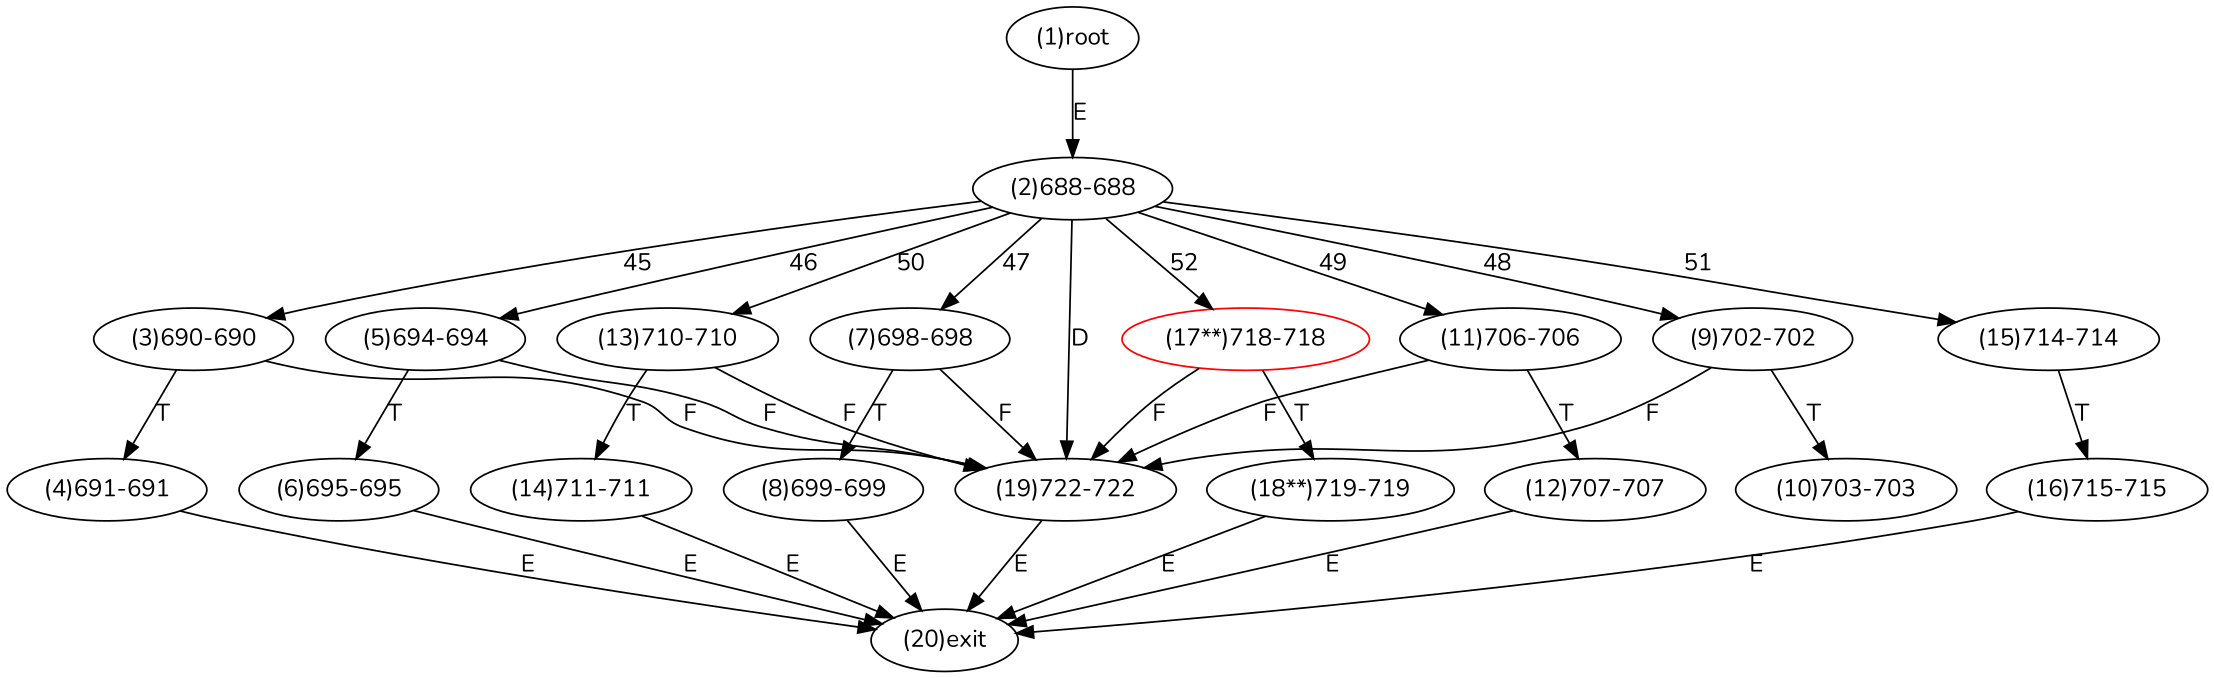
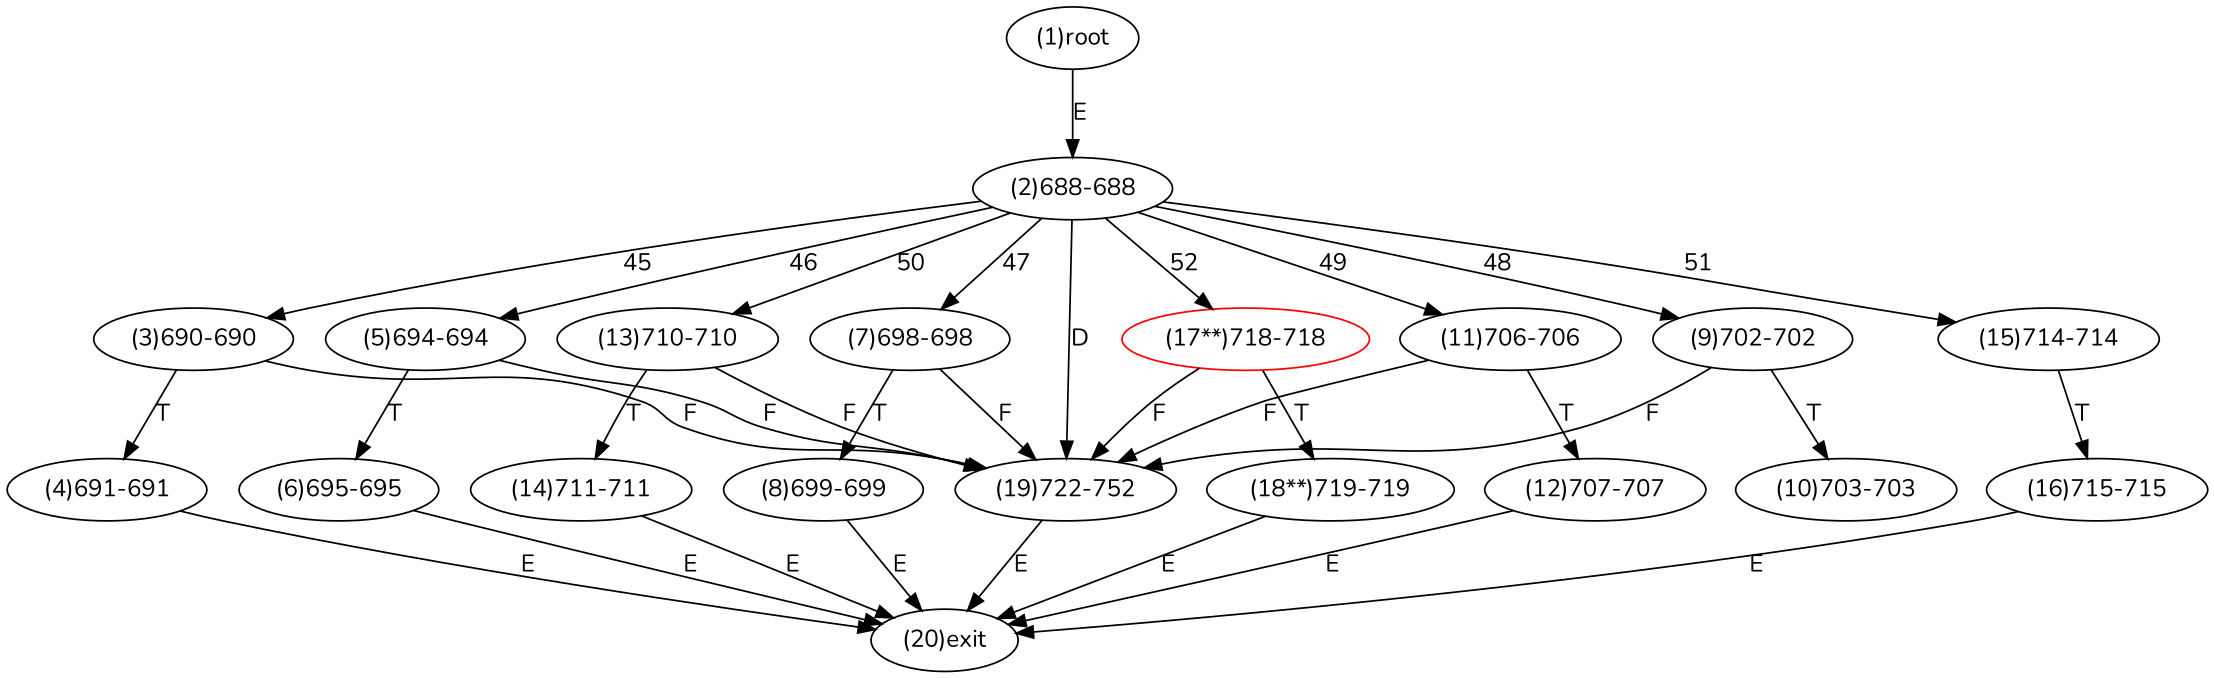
(1066, 490) -> (1066, 490)
